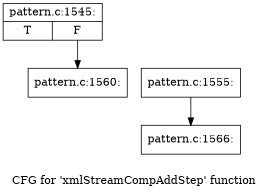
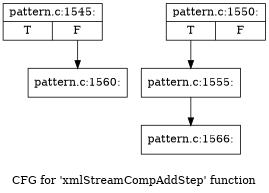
none -> (216, 22)
